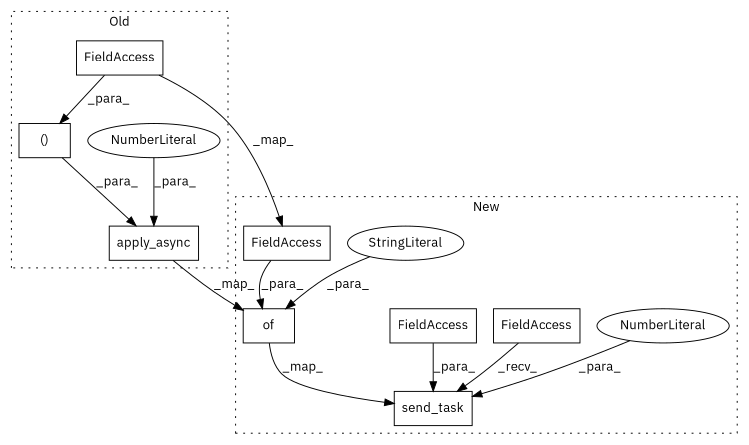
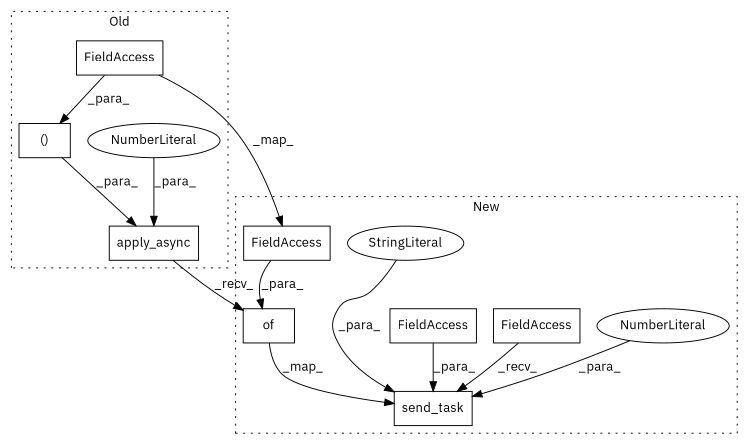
(329, 276) -> (333, 320)
(235, 285) -> (235, 285)
